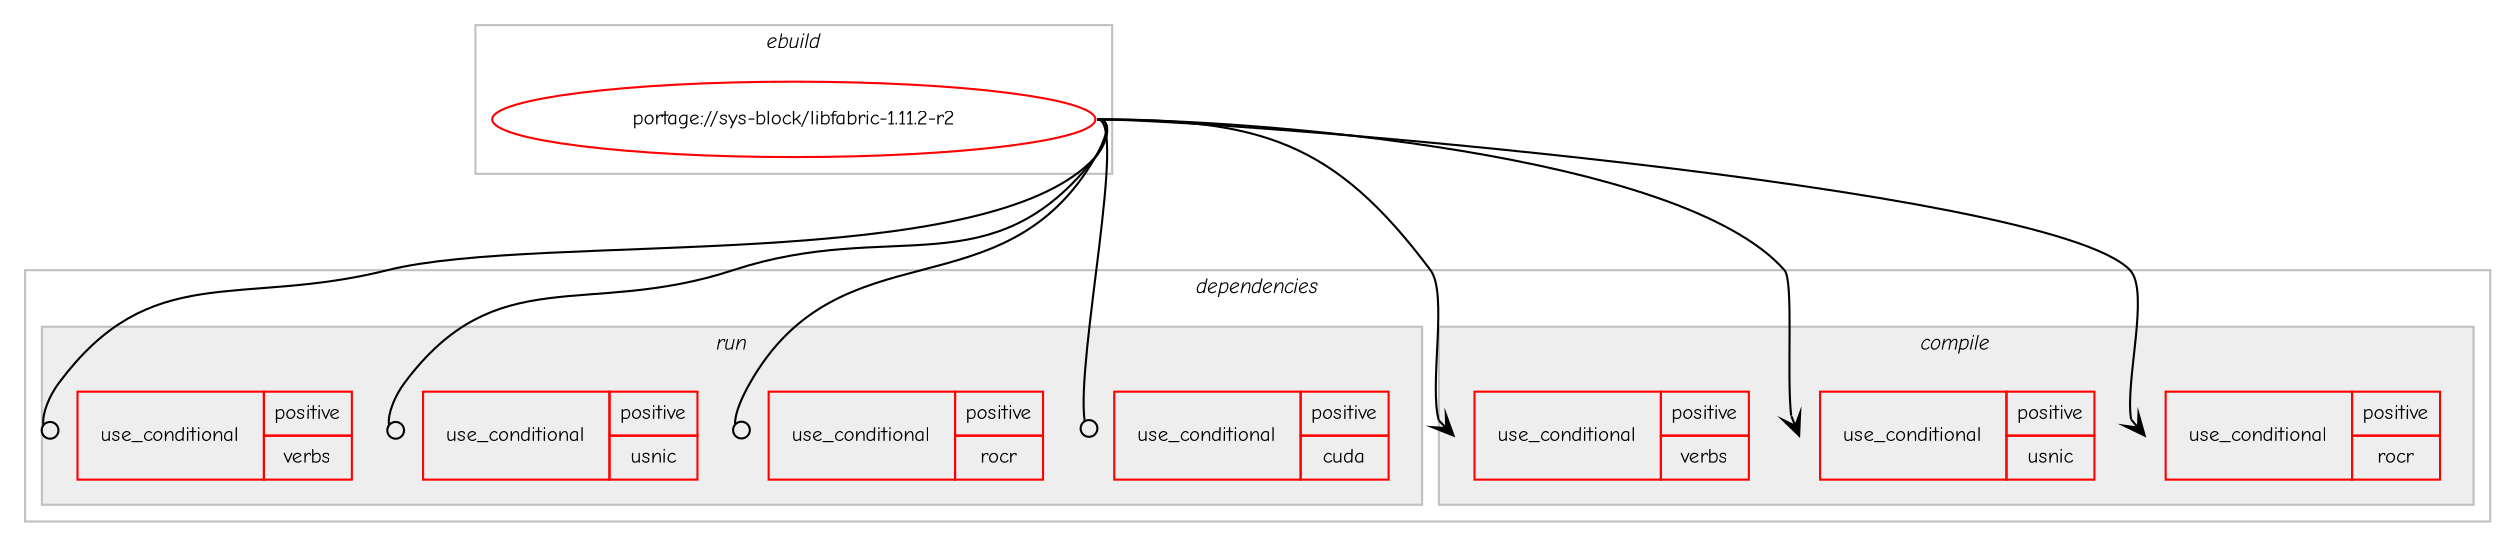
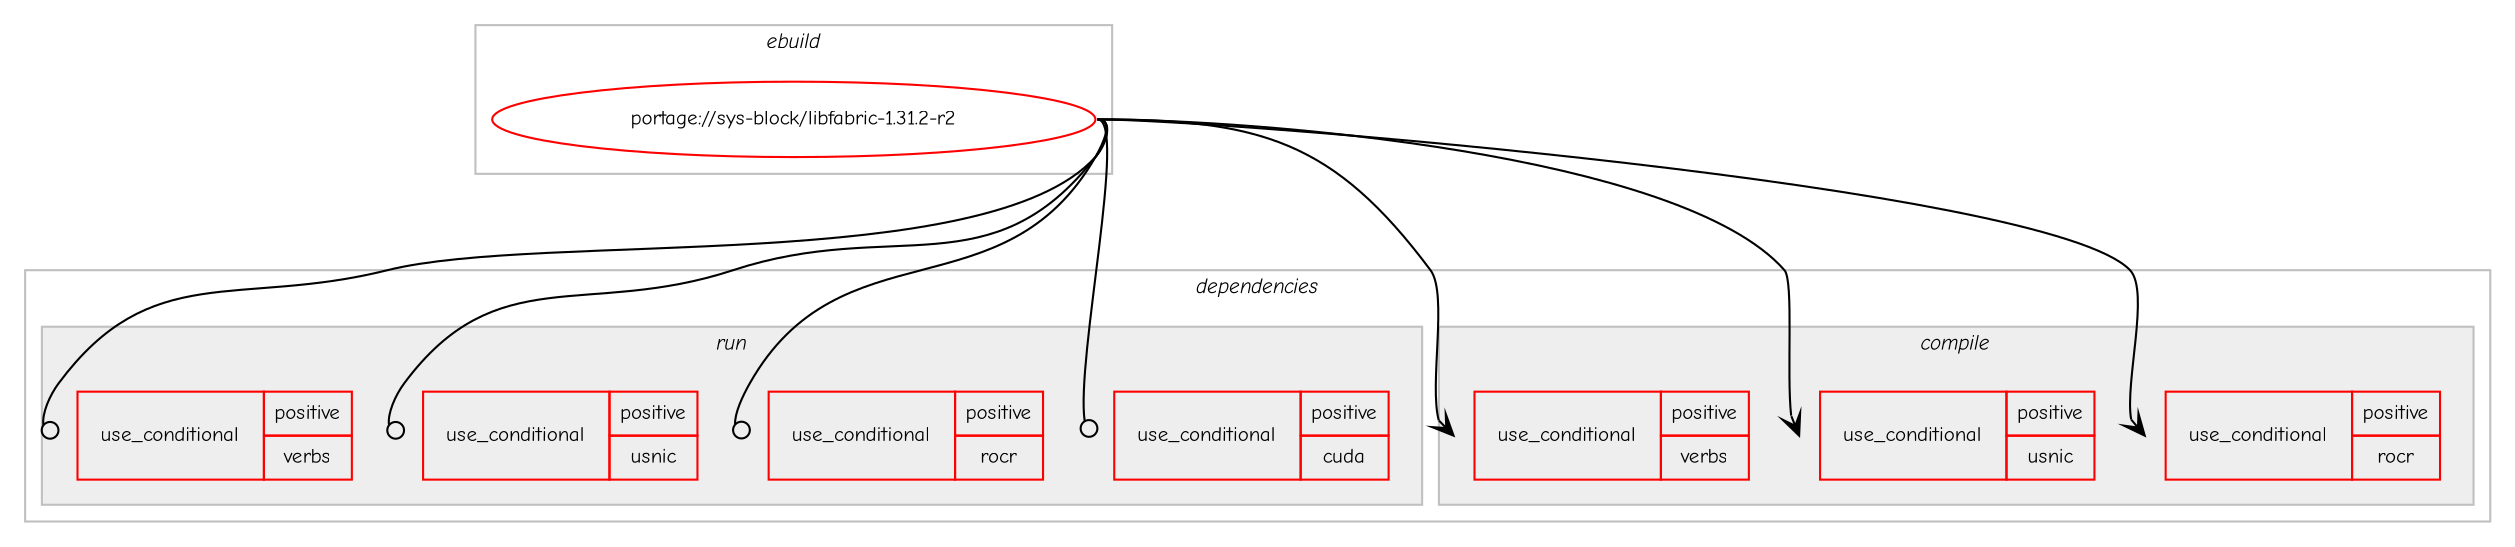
(794, 119) -> (794, 119)
